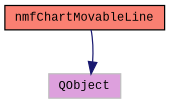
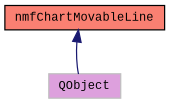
(93, 46) -> (77, 58)
